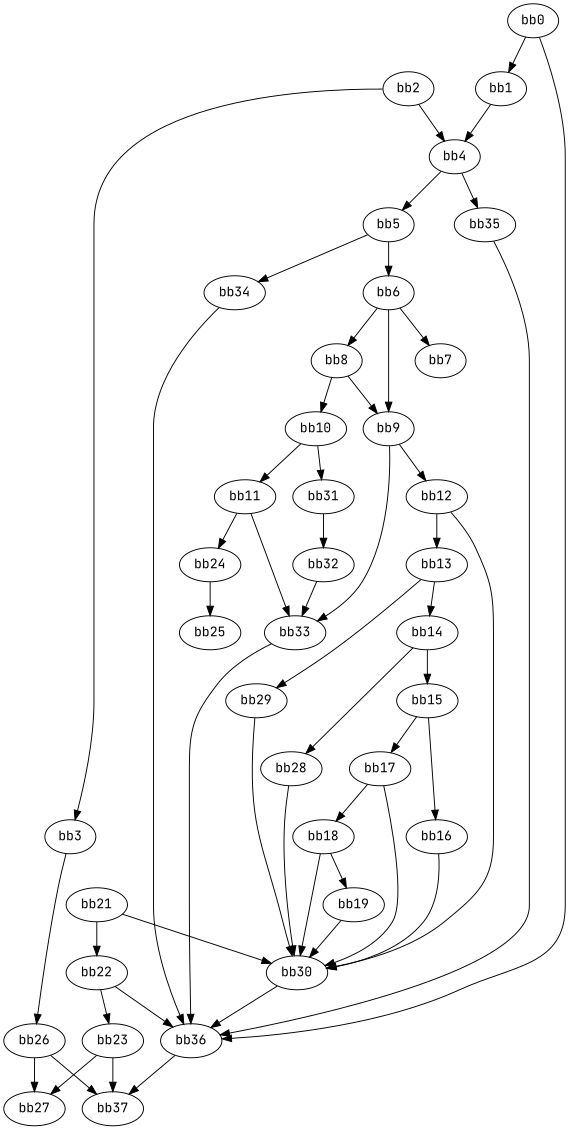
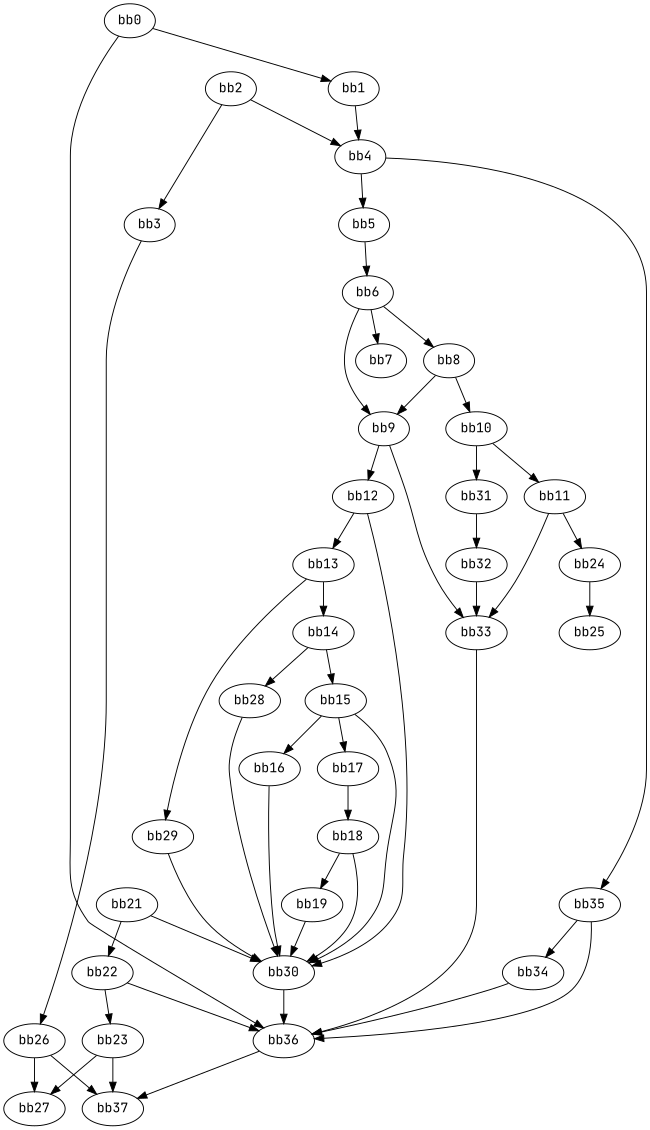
(317, 256) -> (565, 935)
(398, 890) -> (388, 844)
